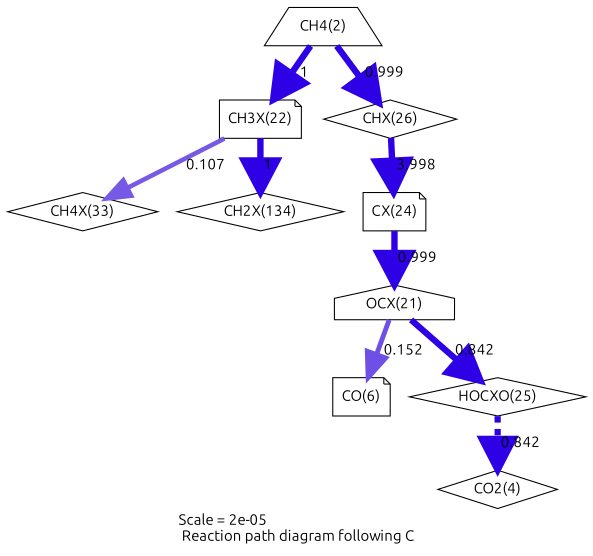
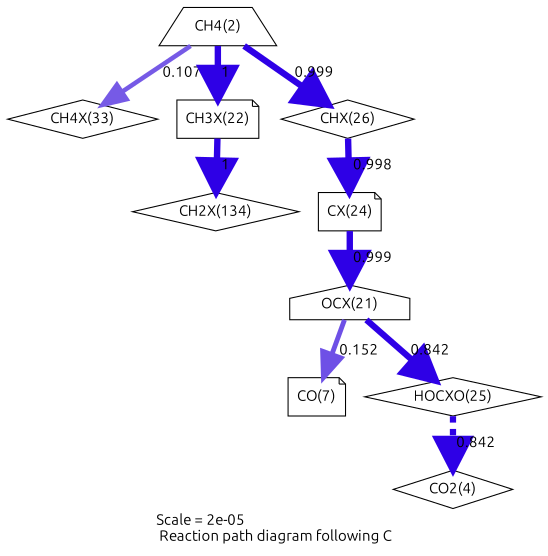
(176, 163) -> (156, 69)
(415, 165) -> (371, 165)
(361, 397) -> (317, 397)
